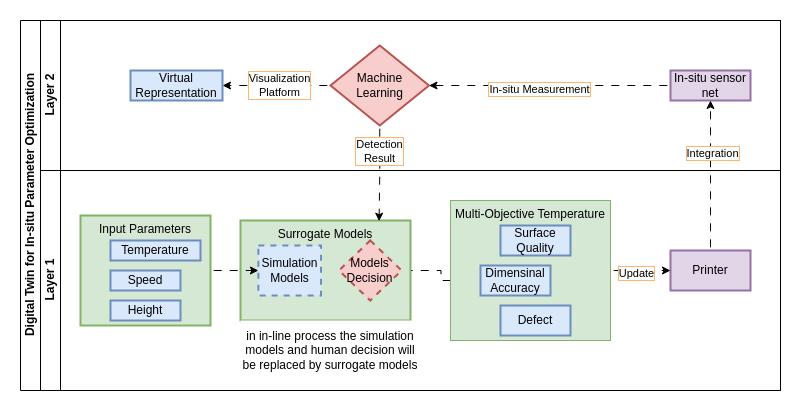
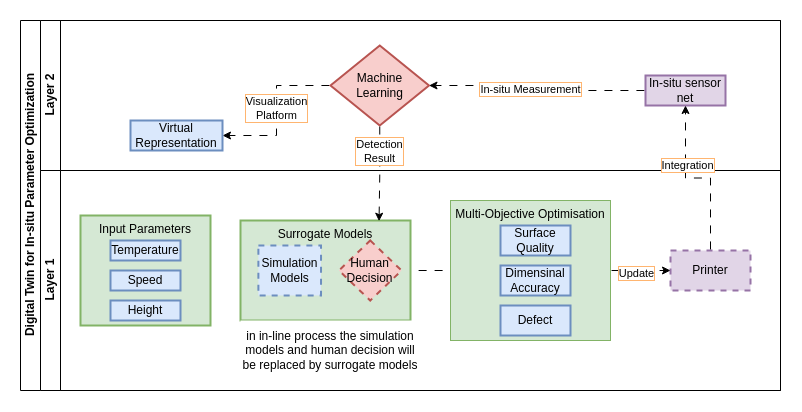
(177, 86) -> (177, 136)
(711, 86) -> (686, 91)
(531, 222) -> (531, 222)
(156, 251) -> (146, 251)
(232, 271) -> none
(370, 271) -> (370, 271)
(711, 271) -> (711, 271)
(516, 281) -> (536, 281)
